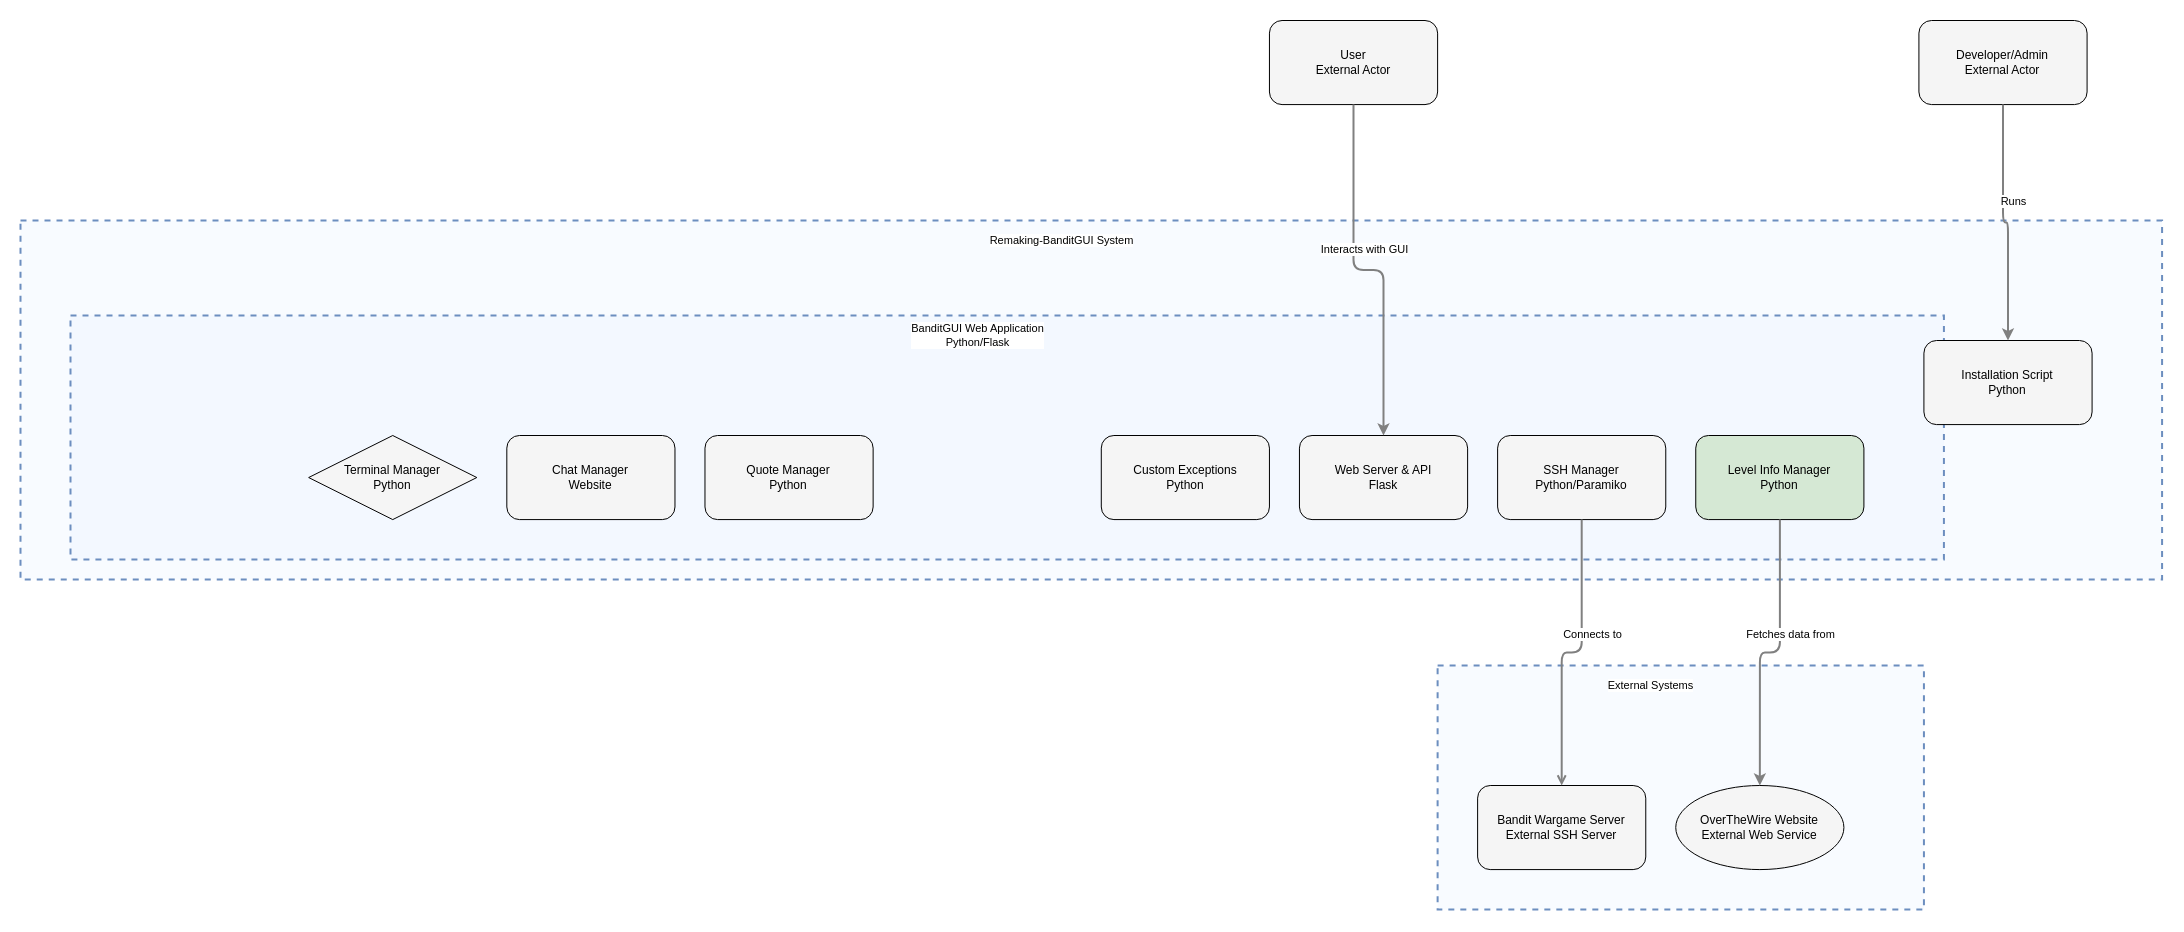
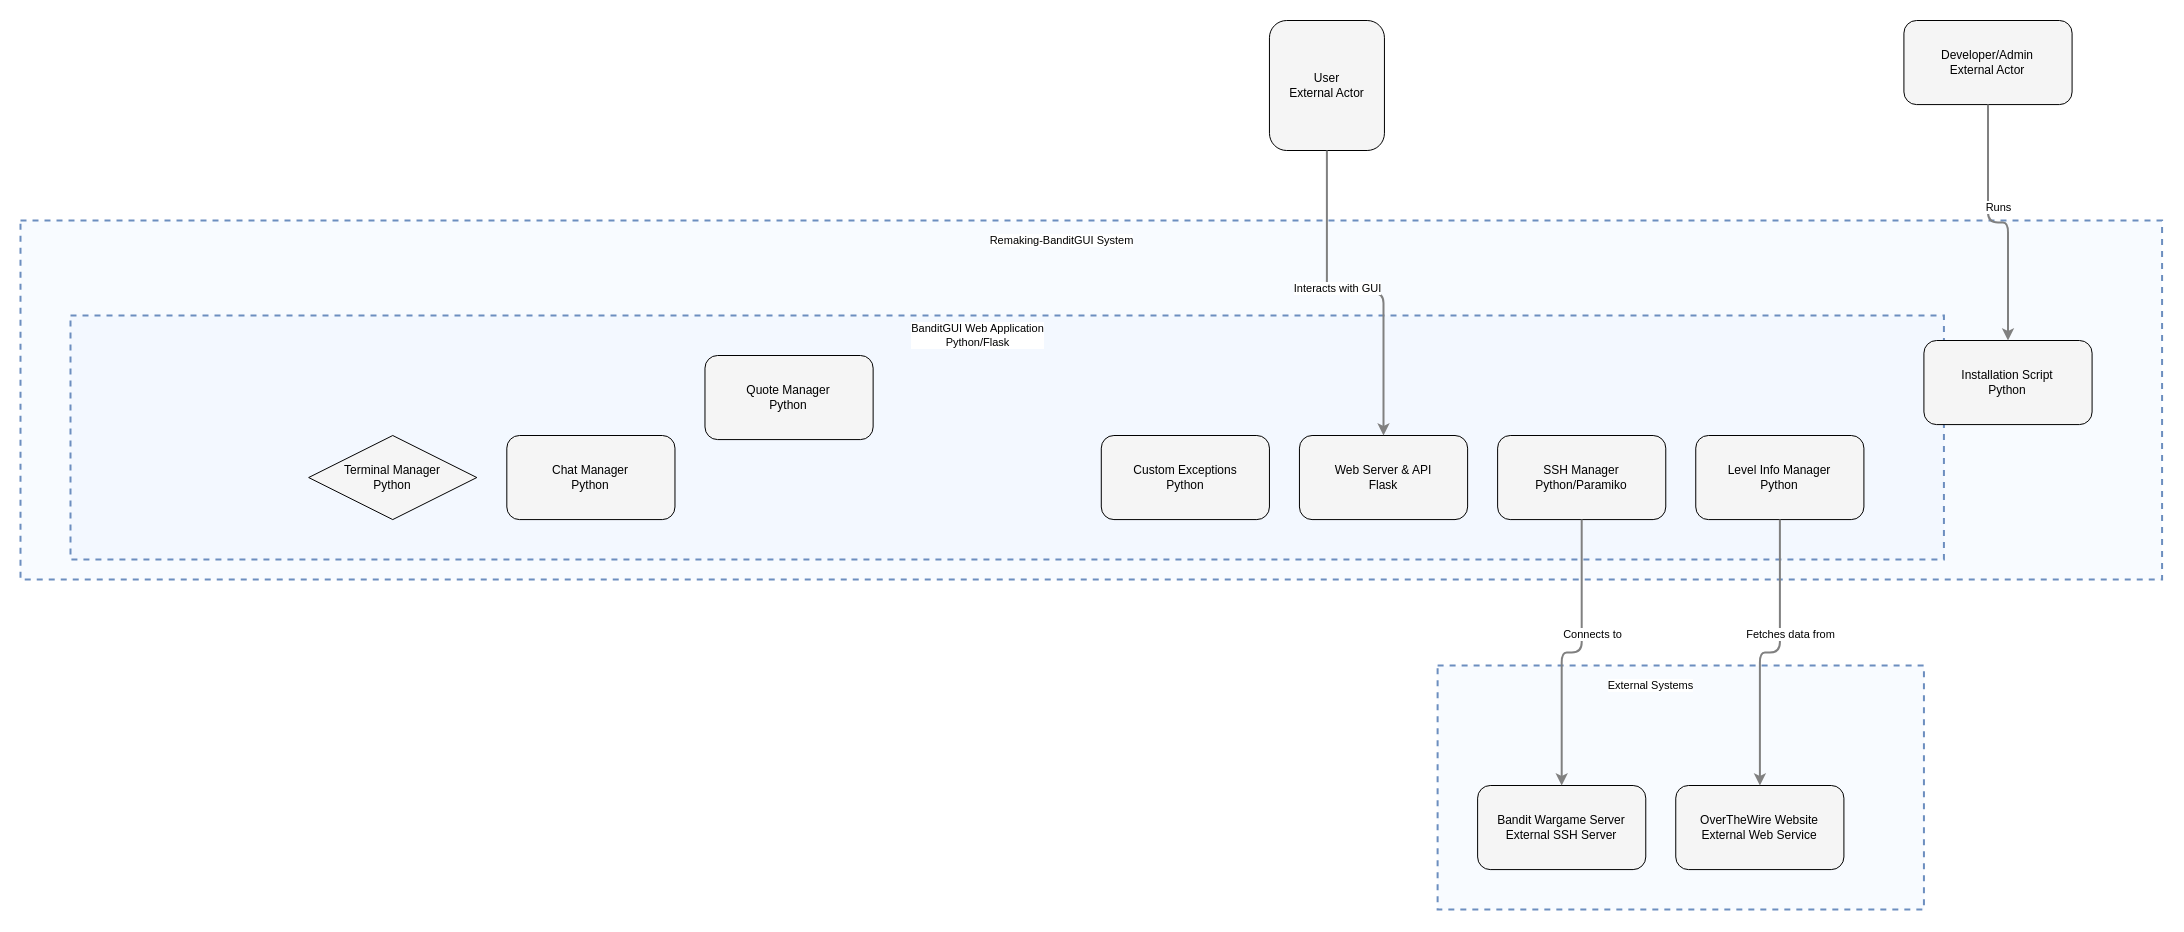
(1354, 63) -> (1327, 86)
(2003, 63) -> (1988, 63)
(591, 478) -> (591, 478)
(789, 478) -> (789, 398)
(1780, 478) -> (1780, 478)
(1562, 776) -> (1562, 775)
(1760, 828) -> (1760, 828)
